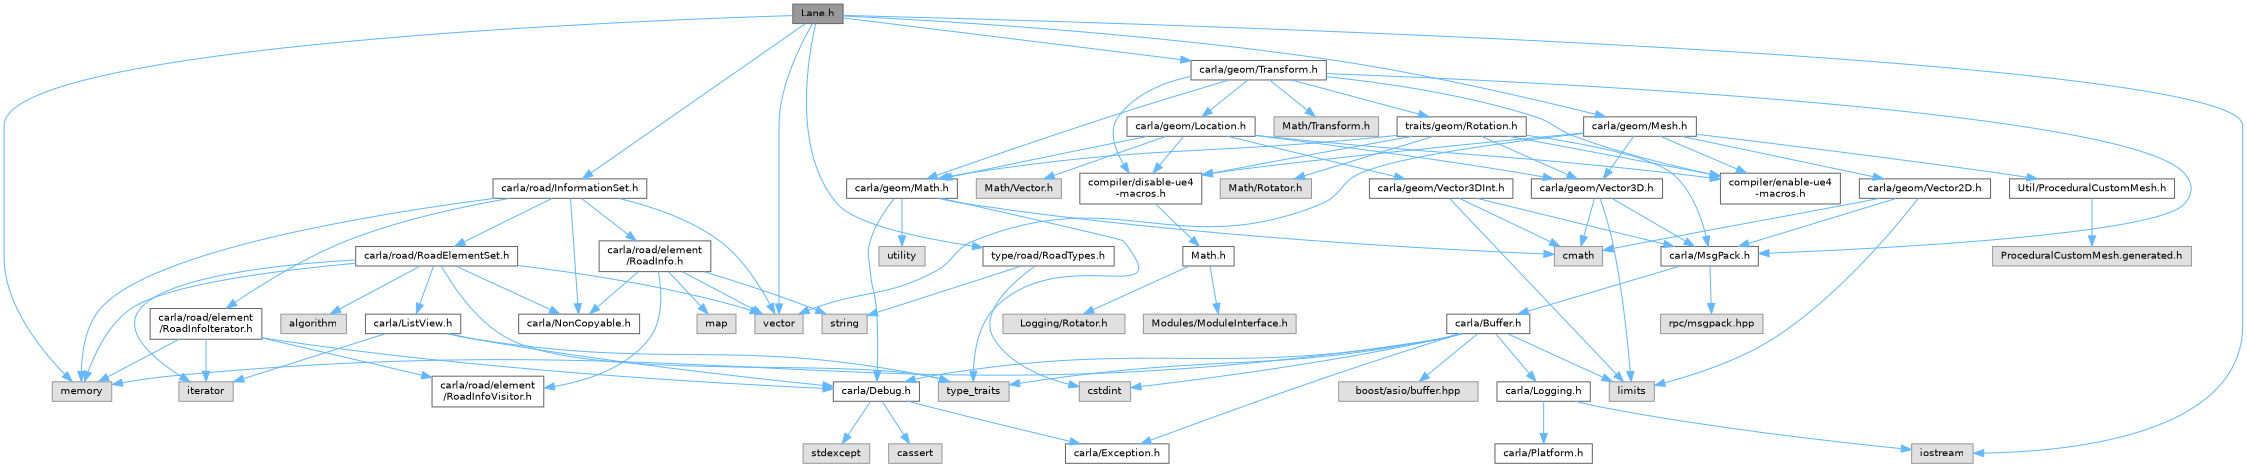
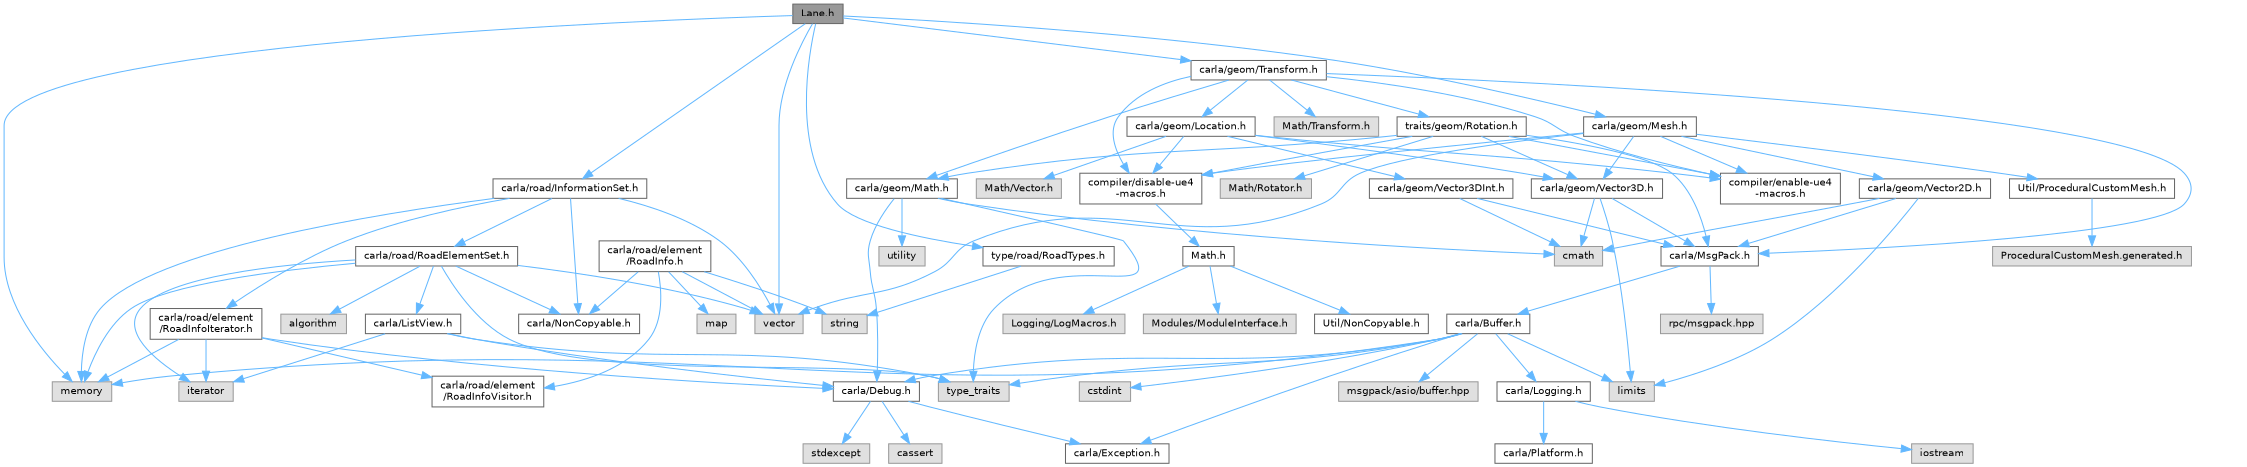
(1805, 57) -> none
(1054, 155) -> none
(605, 216) -> none
(1533, 286) -> none
(1064, 324) -> (1064, 324)
none -> (1371, 324)
(994, 338) -> none
(1408, 392) -> (1408, 392)
